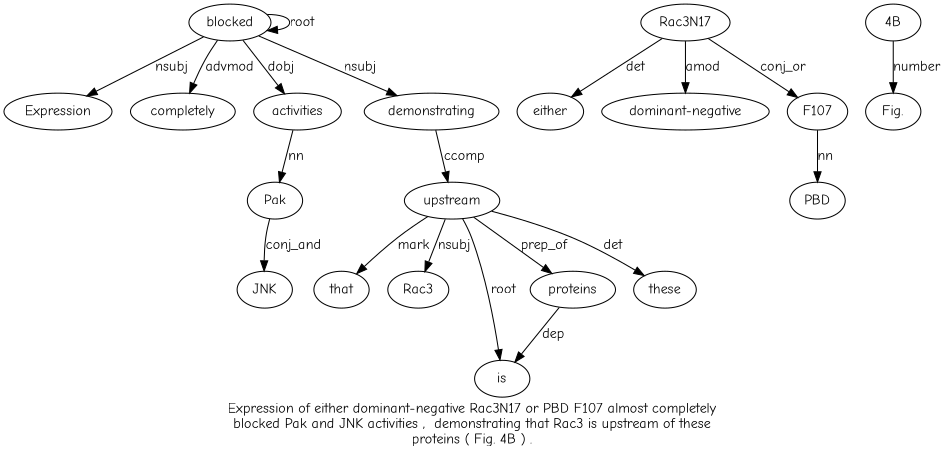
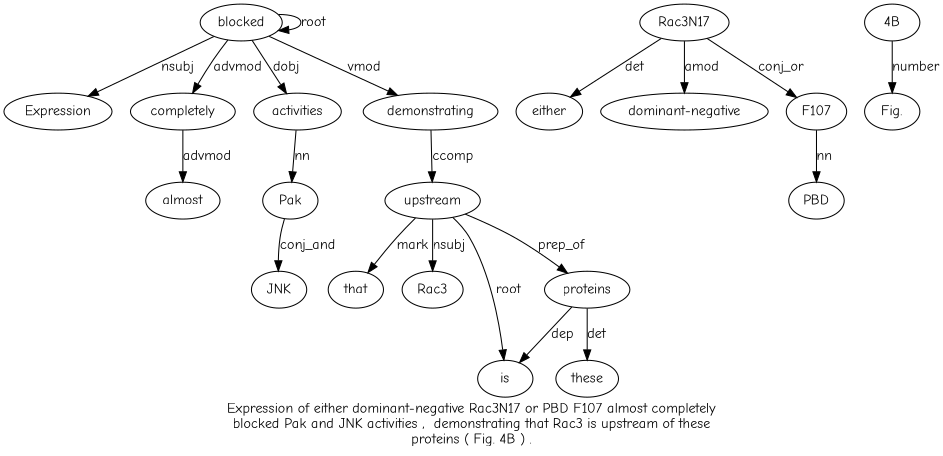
(360, 67) -> (365, 67)
none -> (183, 201)
(566, 235) -> (587, 329)
